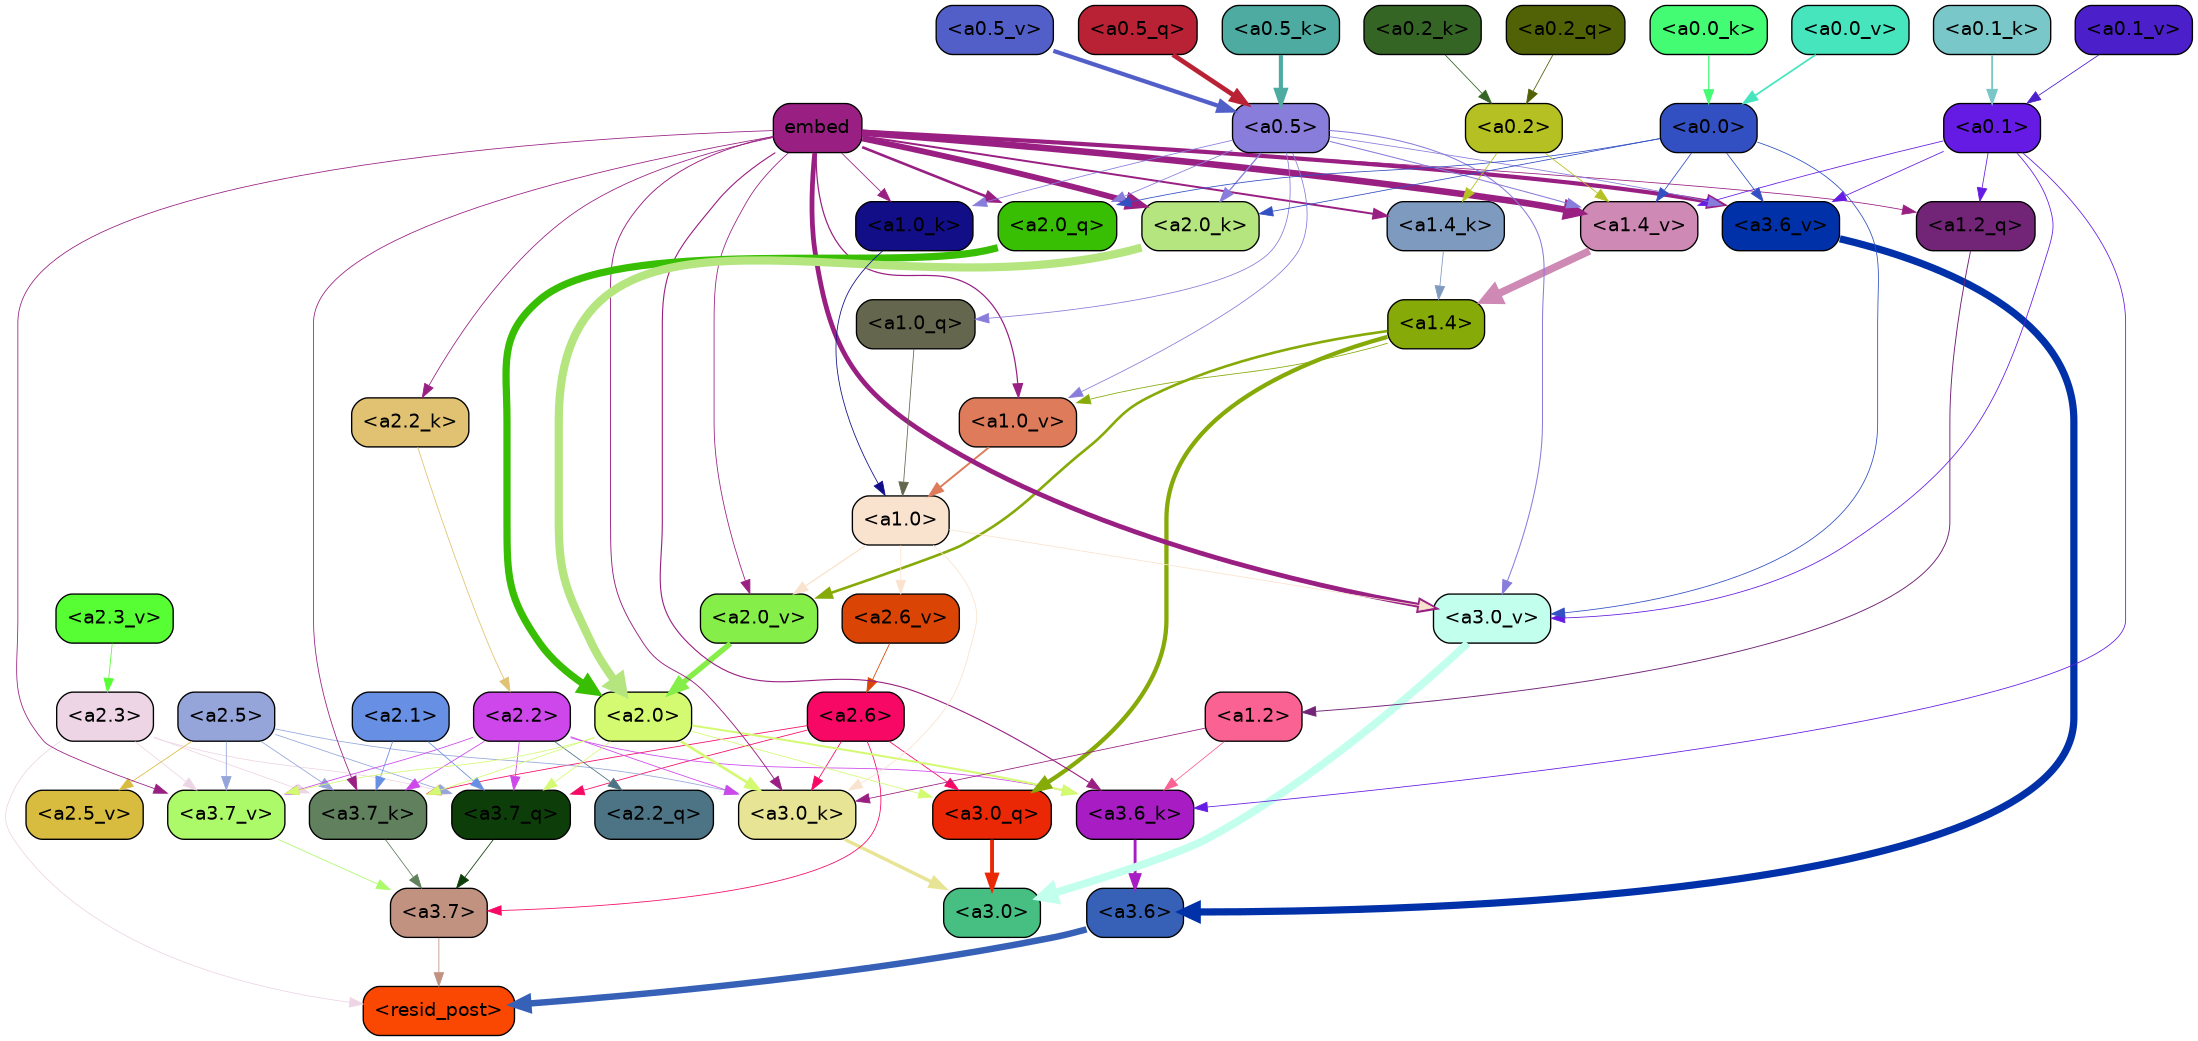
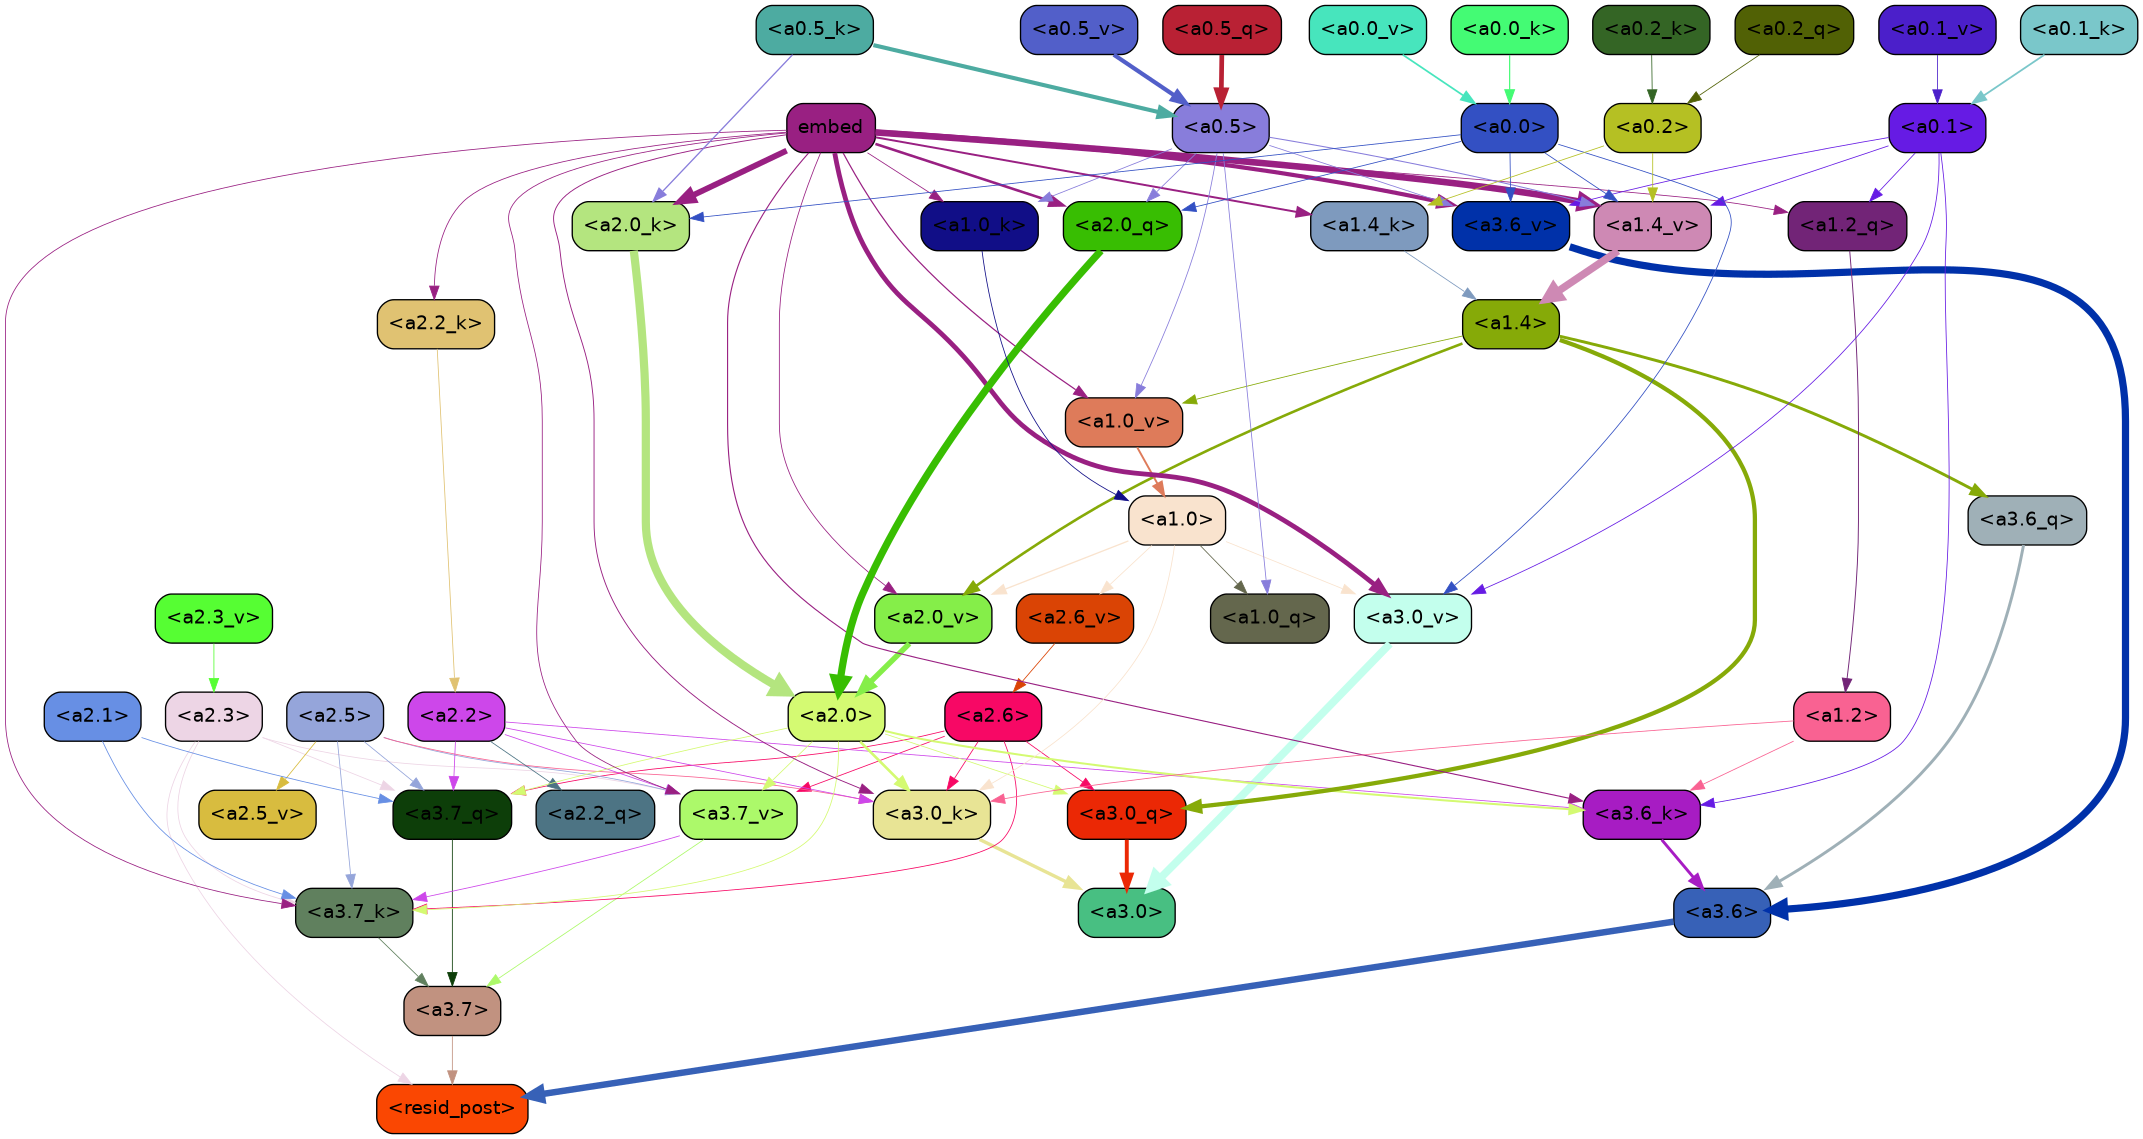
(1245, 172) -> (728, 123)
(1544, 288) -> none
(909, 409) -> (1219, 565)
none -> (2027, 520)
(451, 762) -> (554, 868)
(1037, 763) -> (1398, 752)
(613, 770) -> (681, 776)
(741, 888) -> (871, 764)
